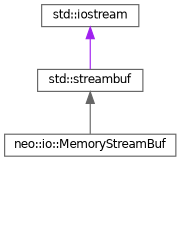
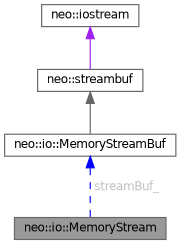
(90, 16) -> (90, 16)
(90, 80) -> (90, 80)
none -> (90, 228)
